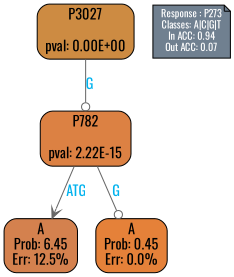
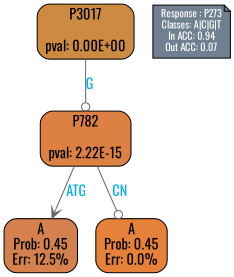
(86, 32) -> (86, 32)
(116, 192) -> (120, 192)
(41, 246) -> (41, 246)
